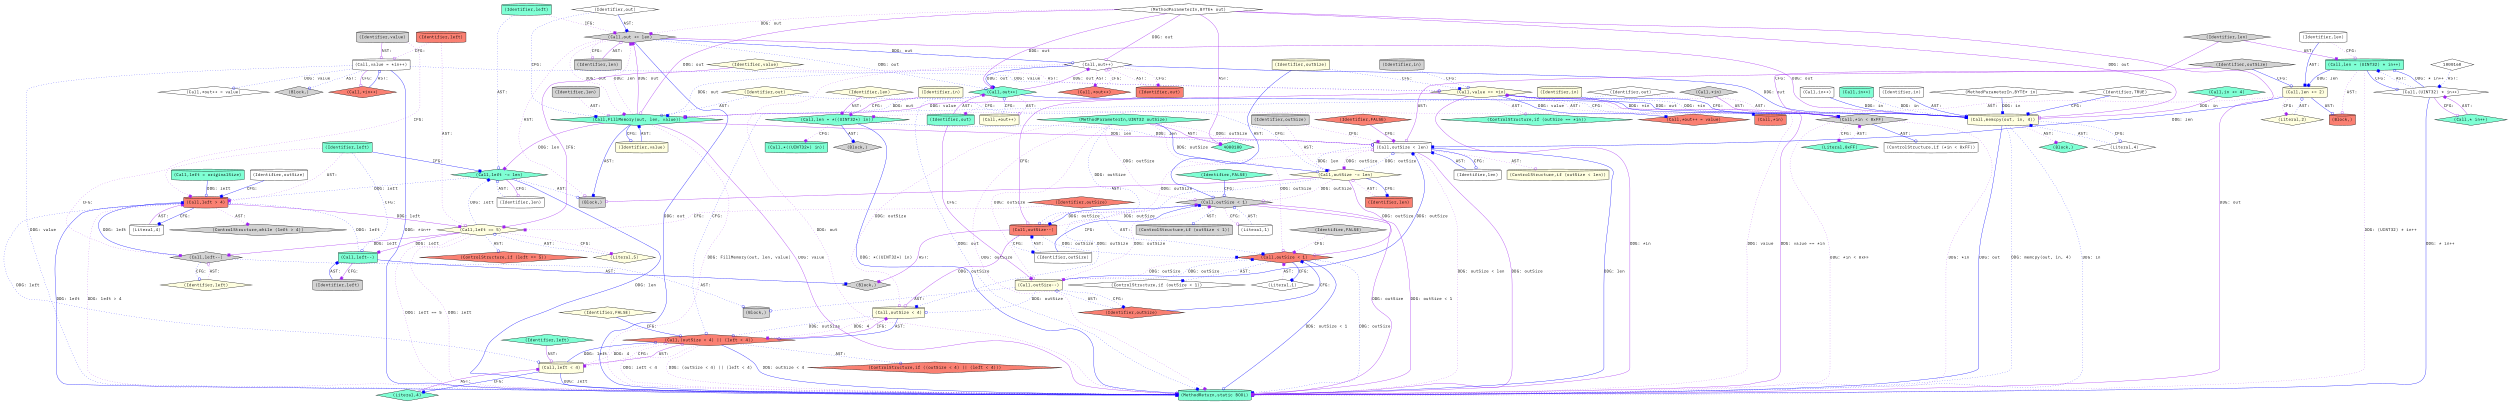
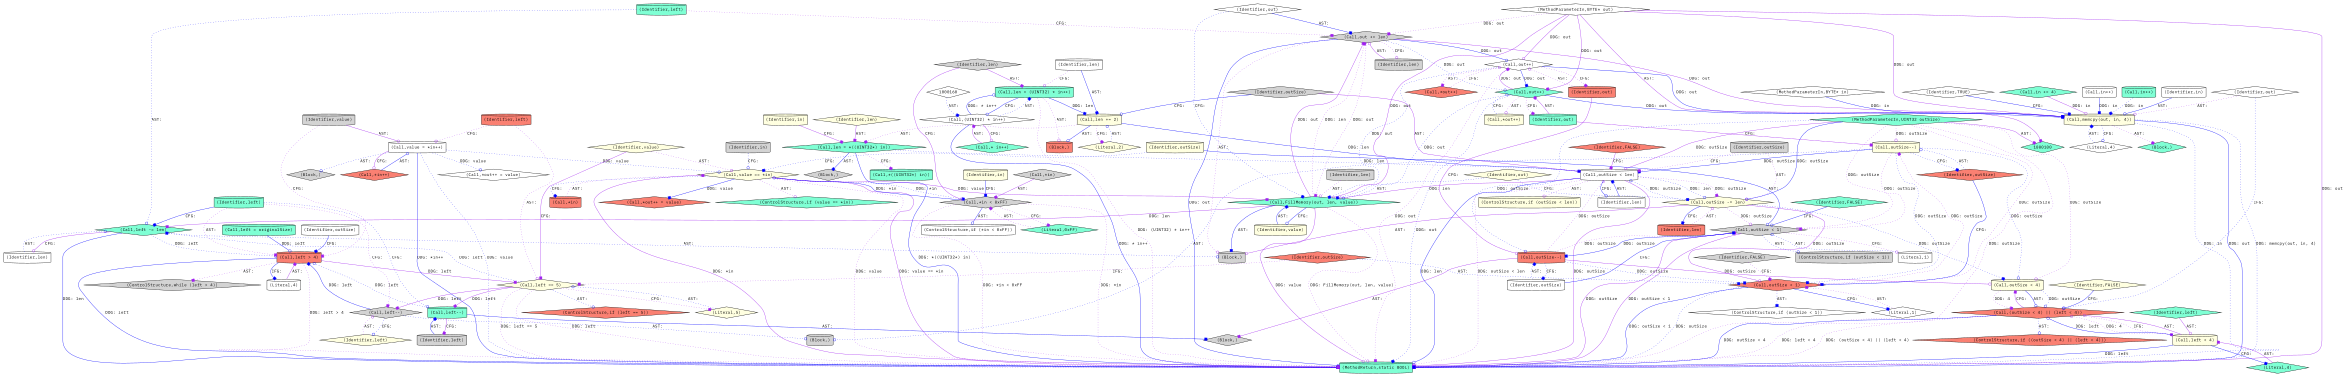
(1537, 120) -> (807, 202)
(1028, 134) -> (1461, 184)
(1214, 135) -> (1742, 132)
(1233, 147) -> (2043, 147)
(156, 320) -> none
